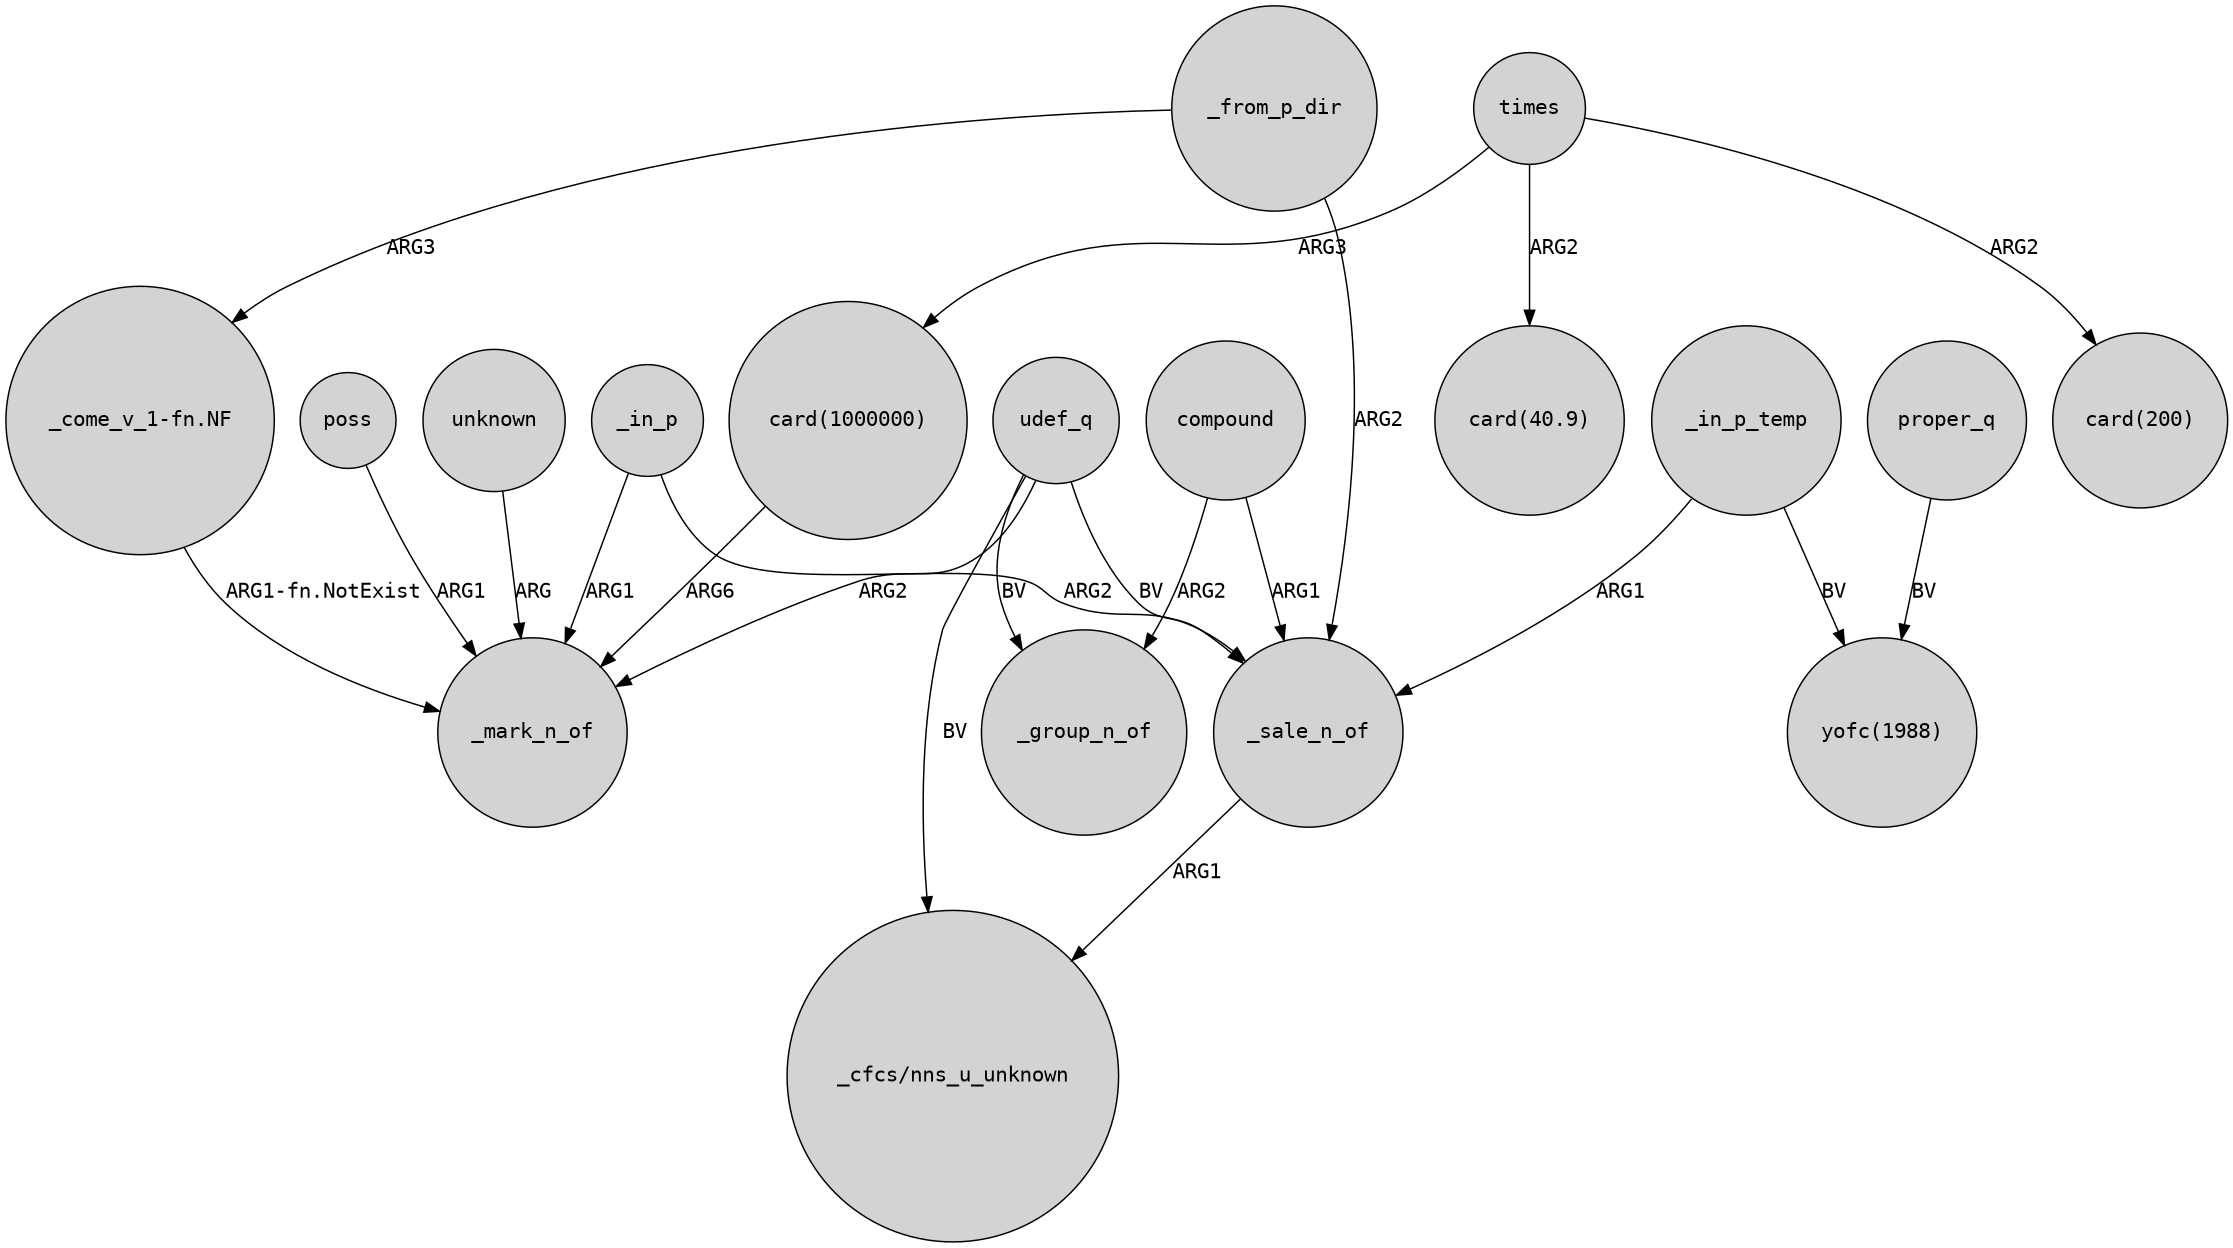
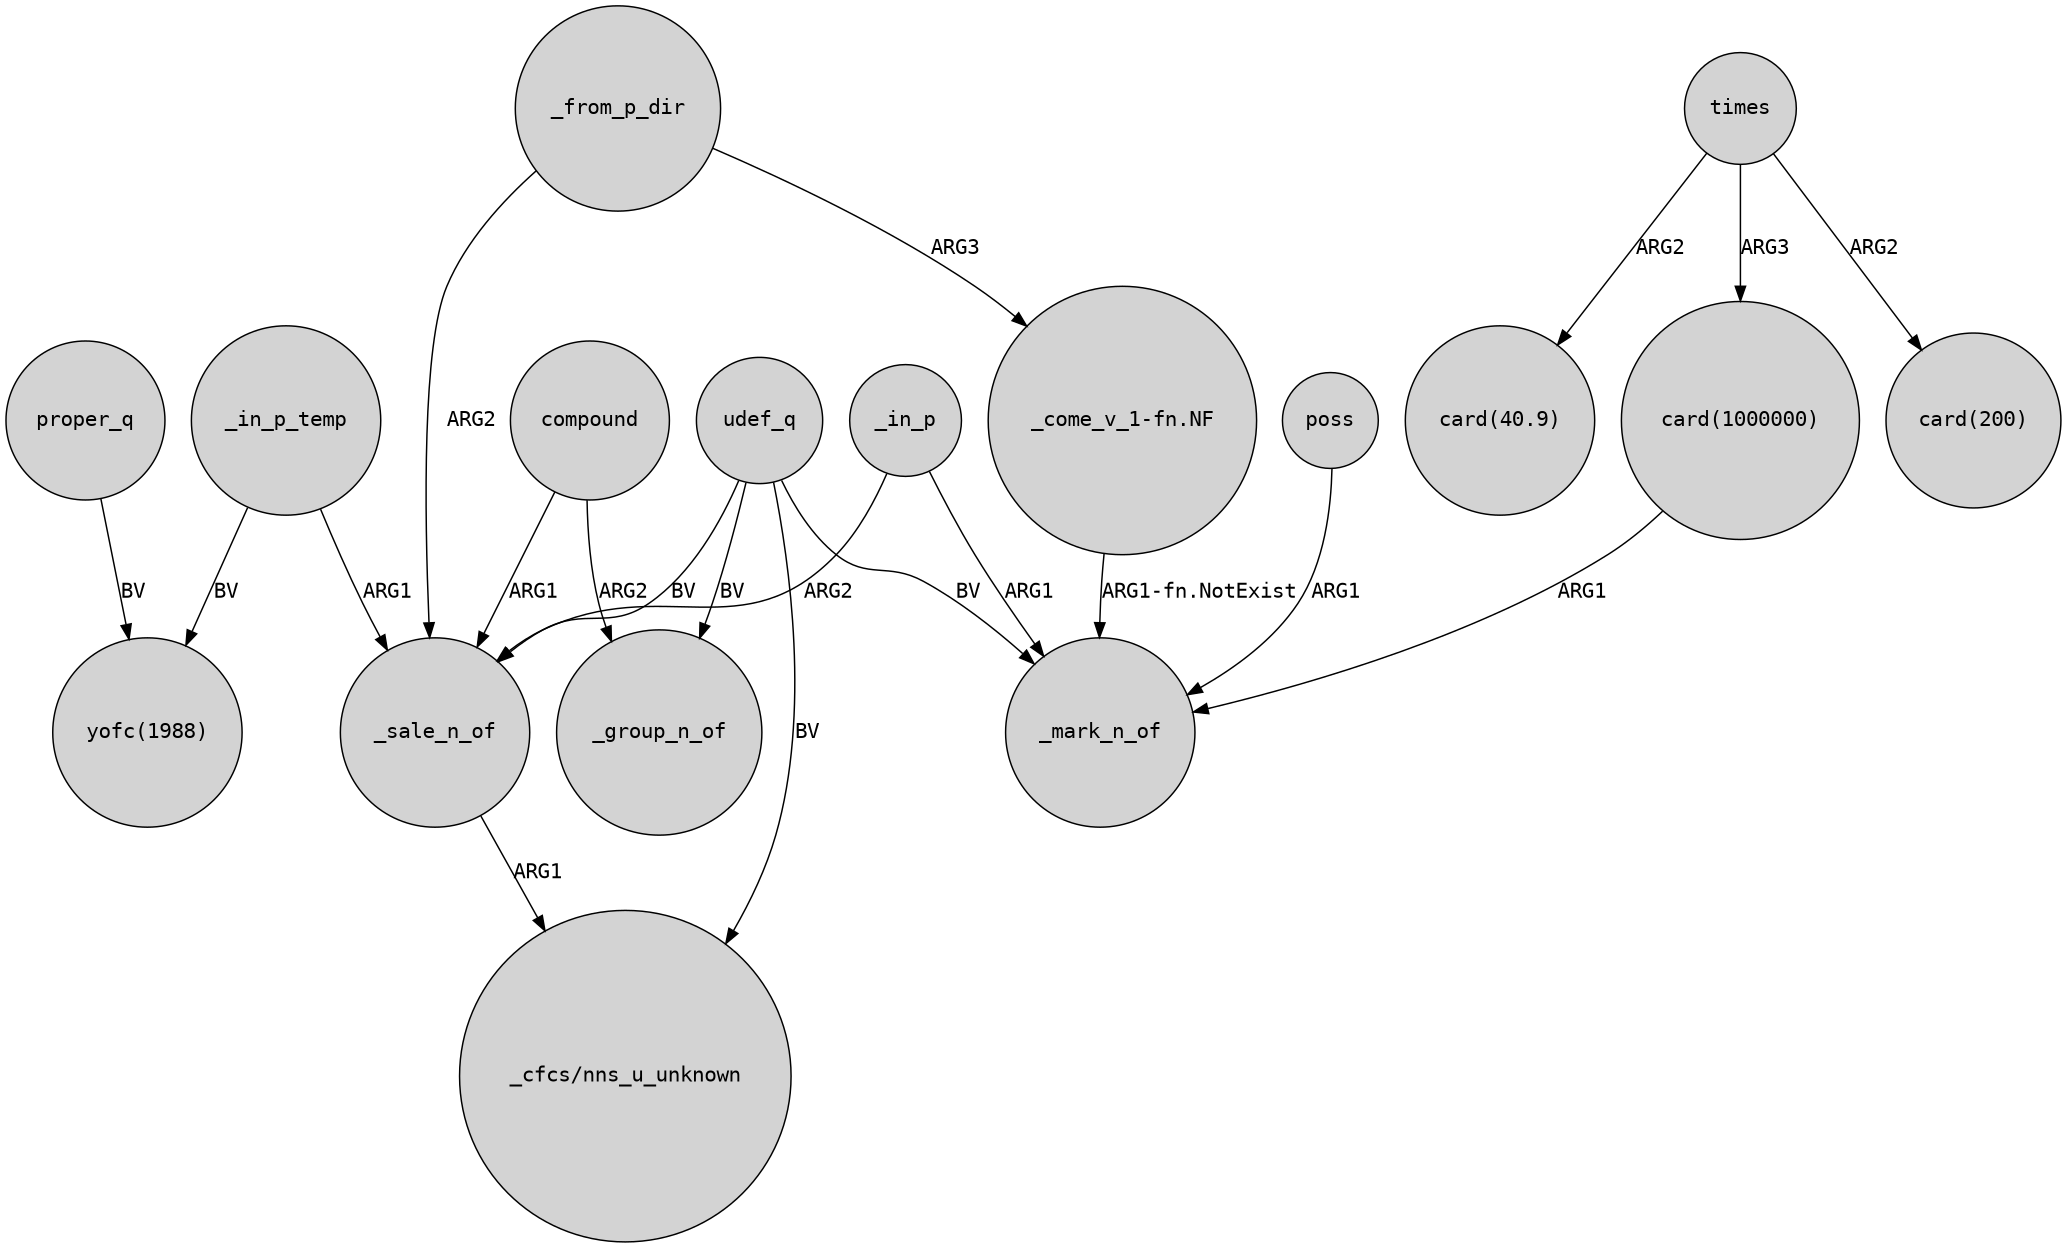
(494, 420) -> none
(711, 592) -> (1583, 592)
(884, 592) -> (968, 592)
